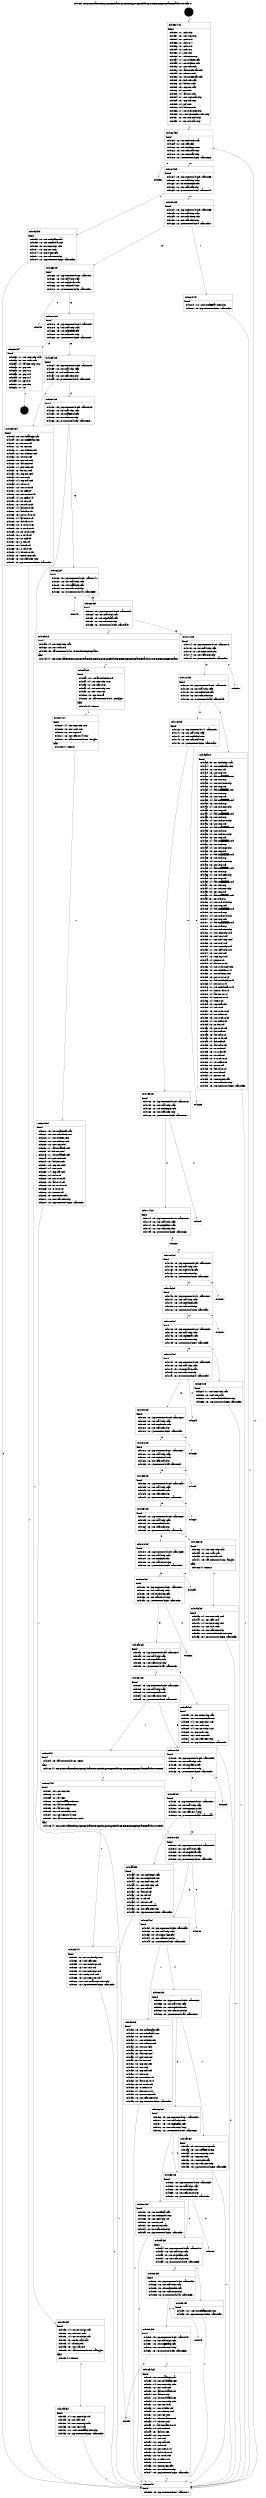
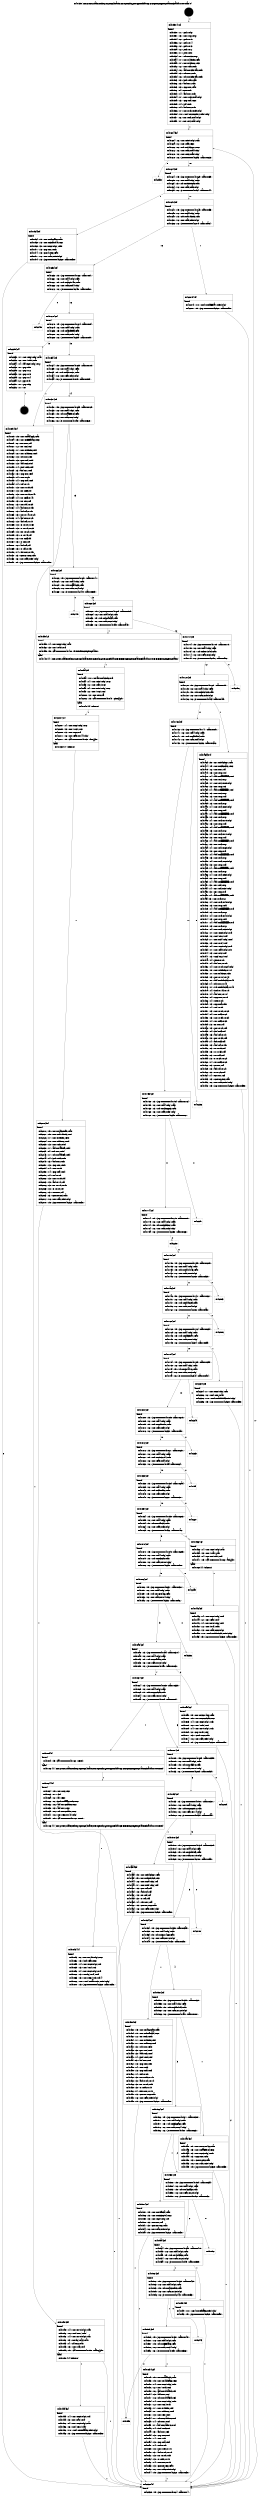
(29, 1569) -> (107, 2435)
